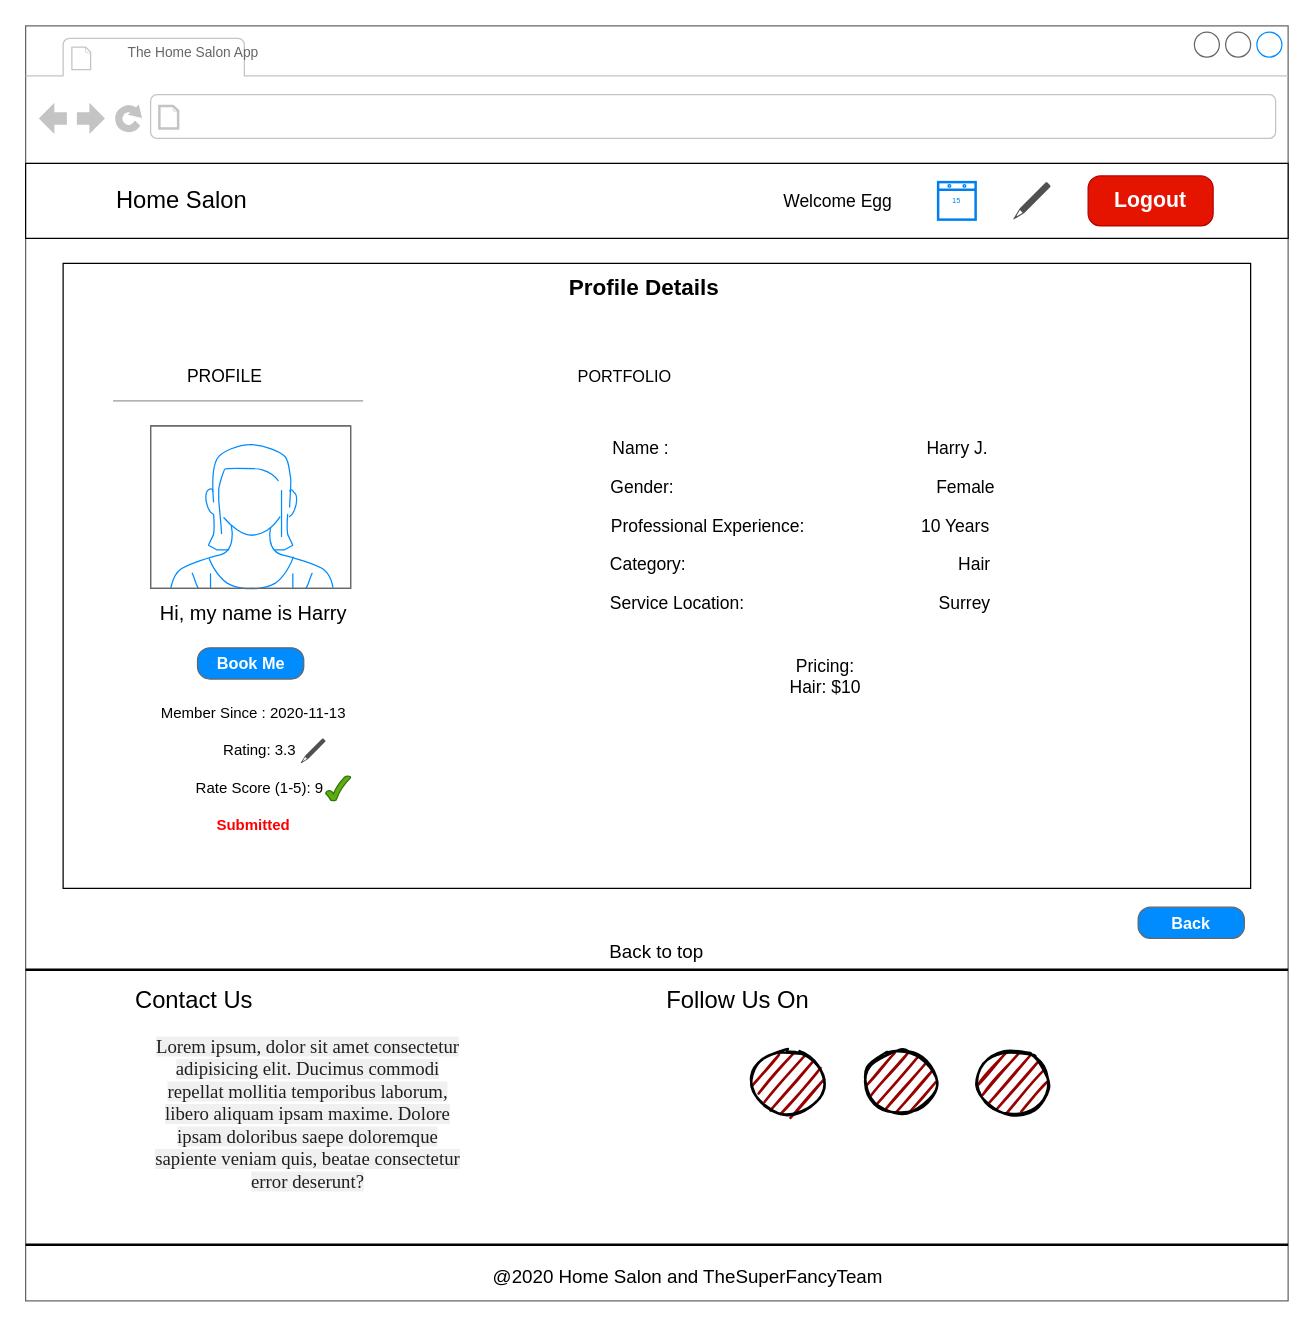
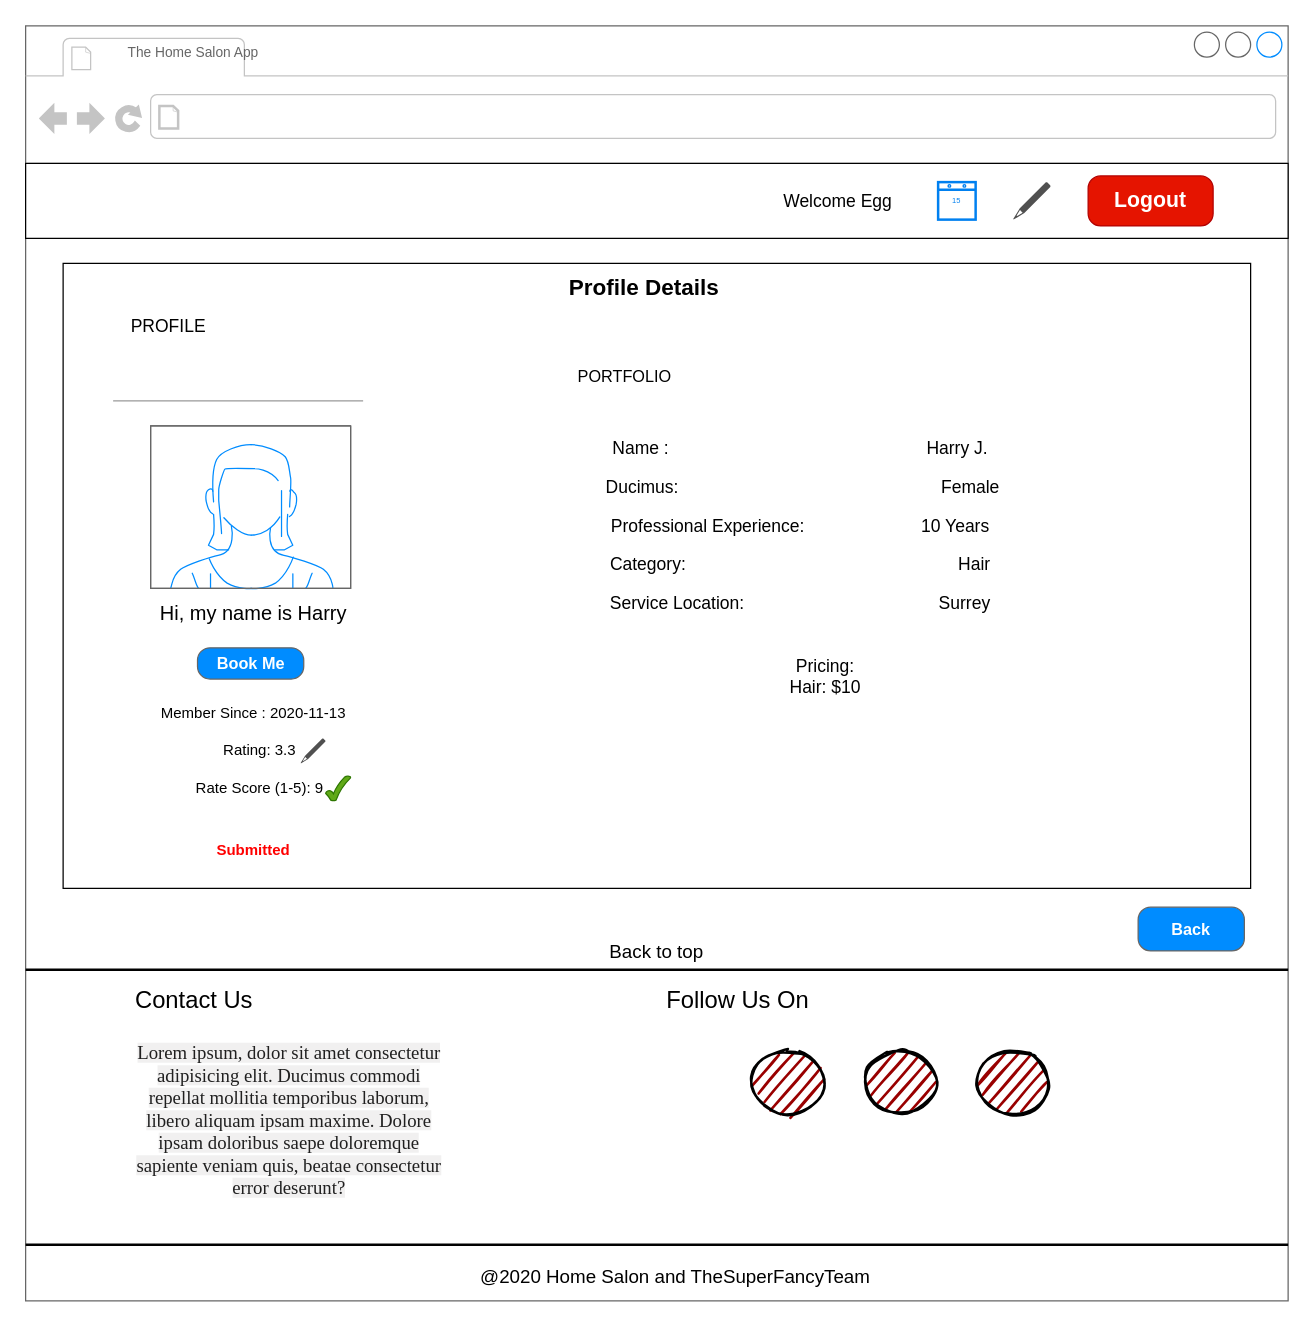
(182, 201) -> none
(225, 376) -> (169, 326)
(801, 526) -> (801, 526)
(254, 826) -> (254, 851)
(1191, 923) -> (1191, 929)
(308, 1113) -> (290, 1119)
(688, 1276) -> (676, 1276)
